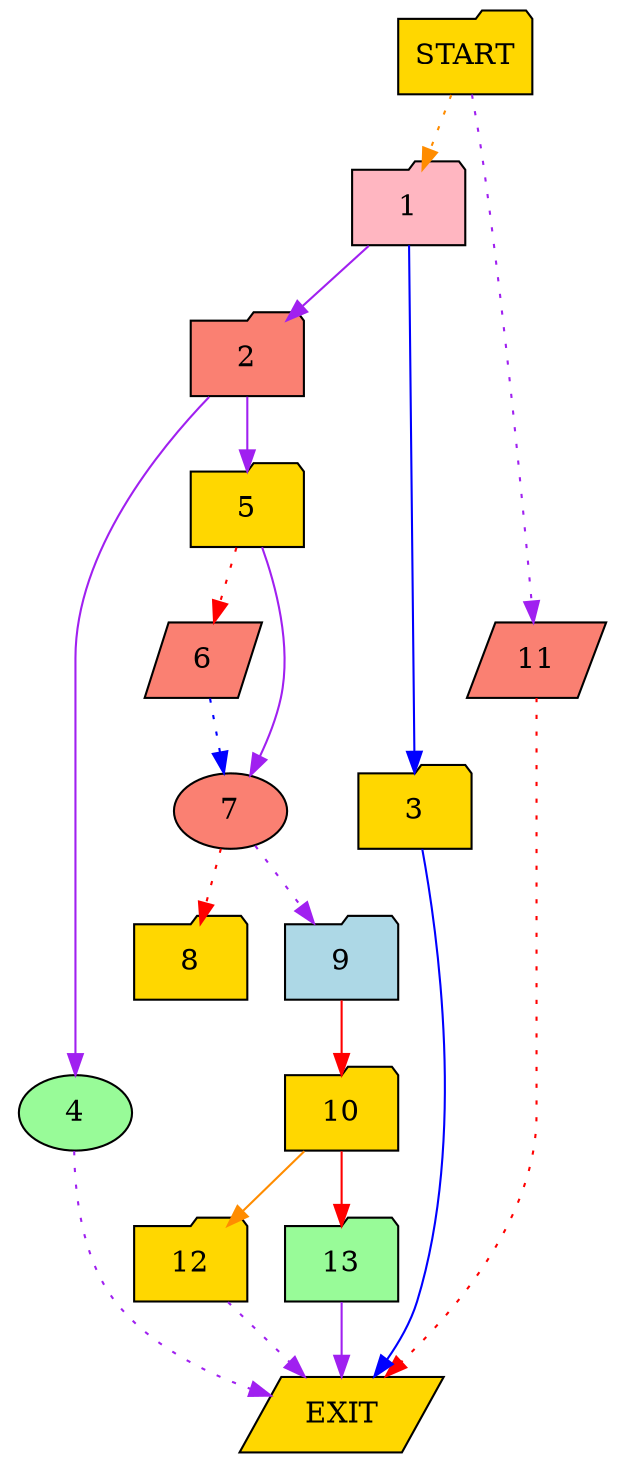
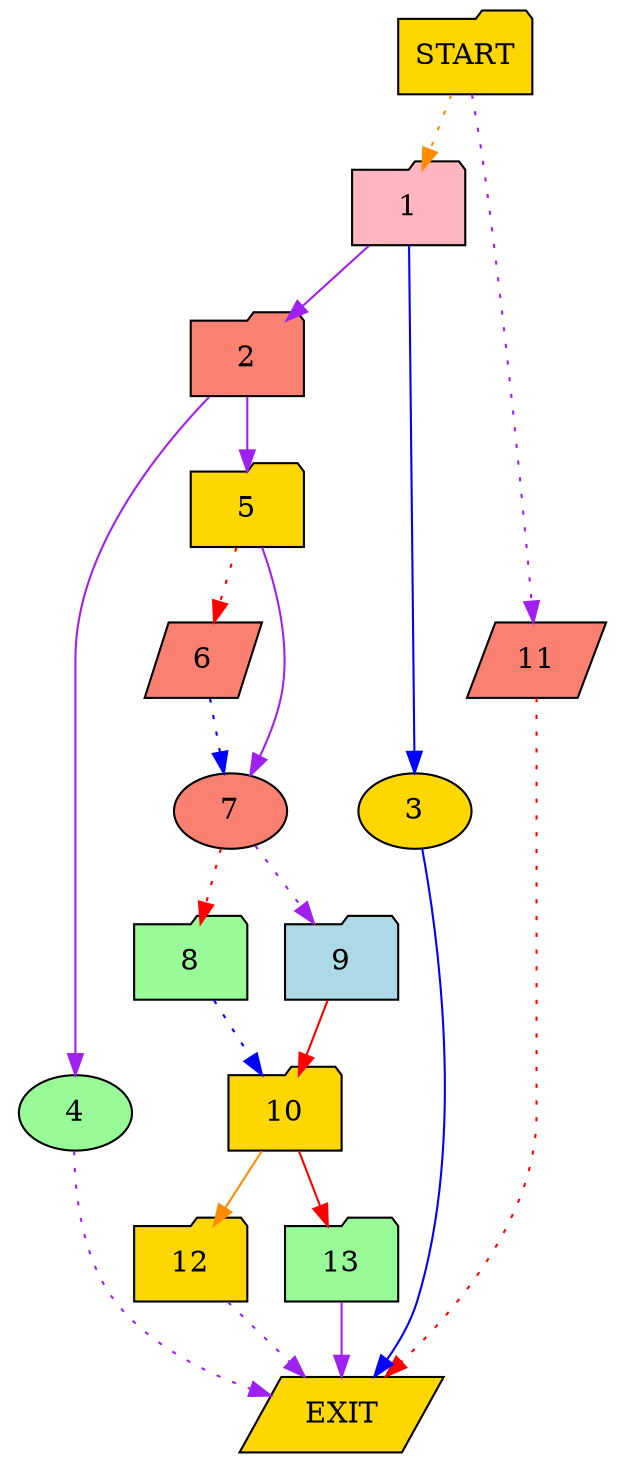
(415, 811) -> (415, 811)
(191, 962) -> (191, 962)
none -> (232, 1029)
